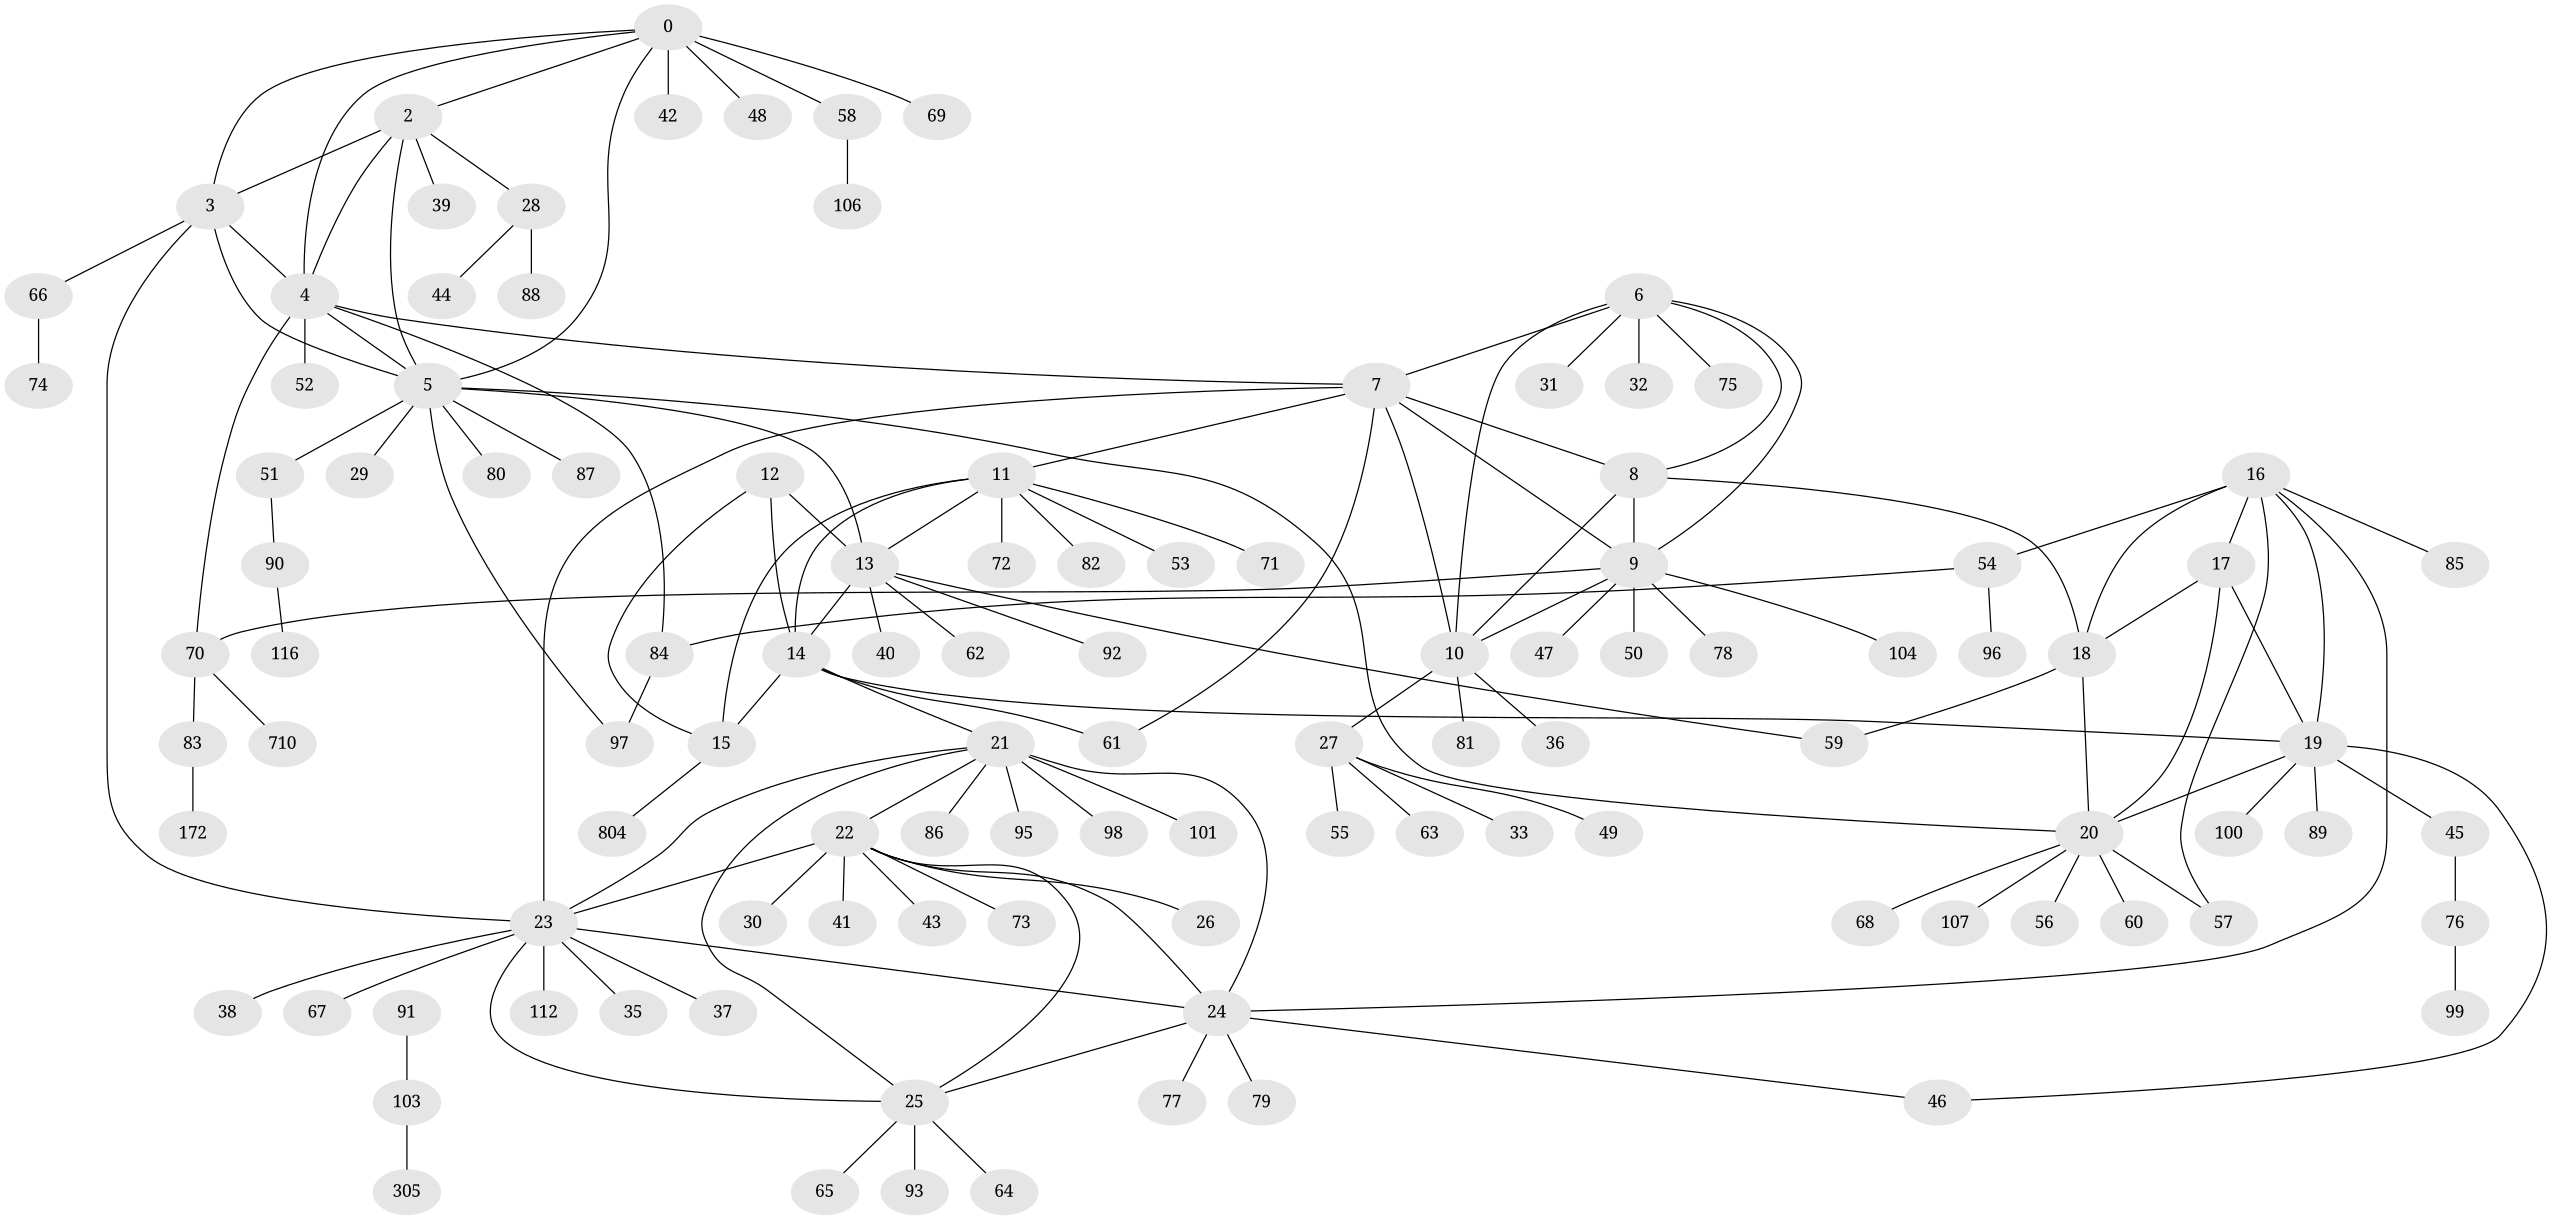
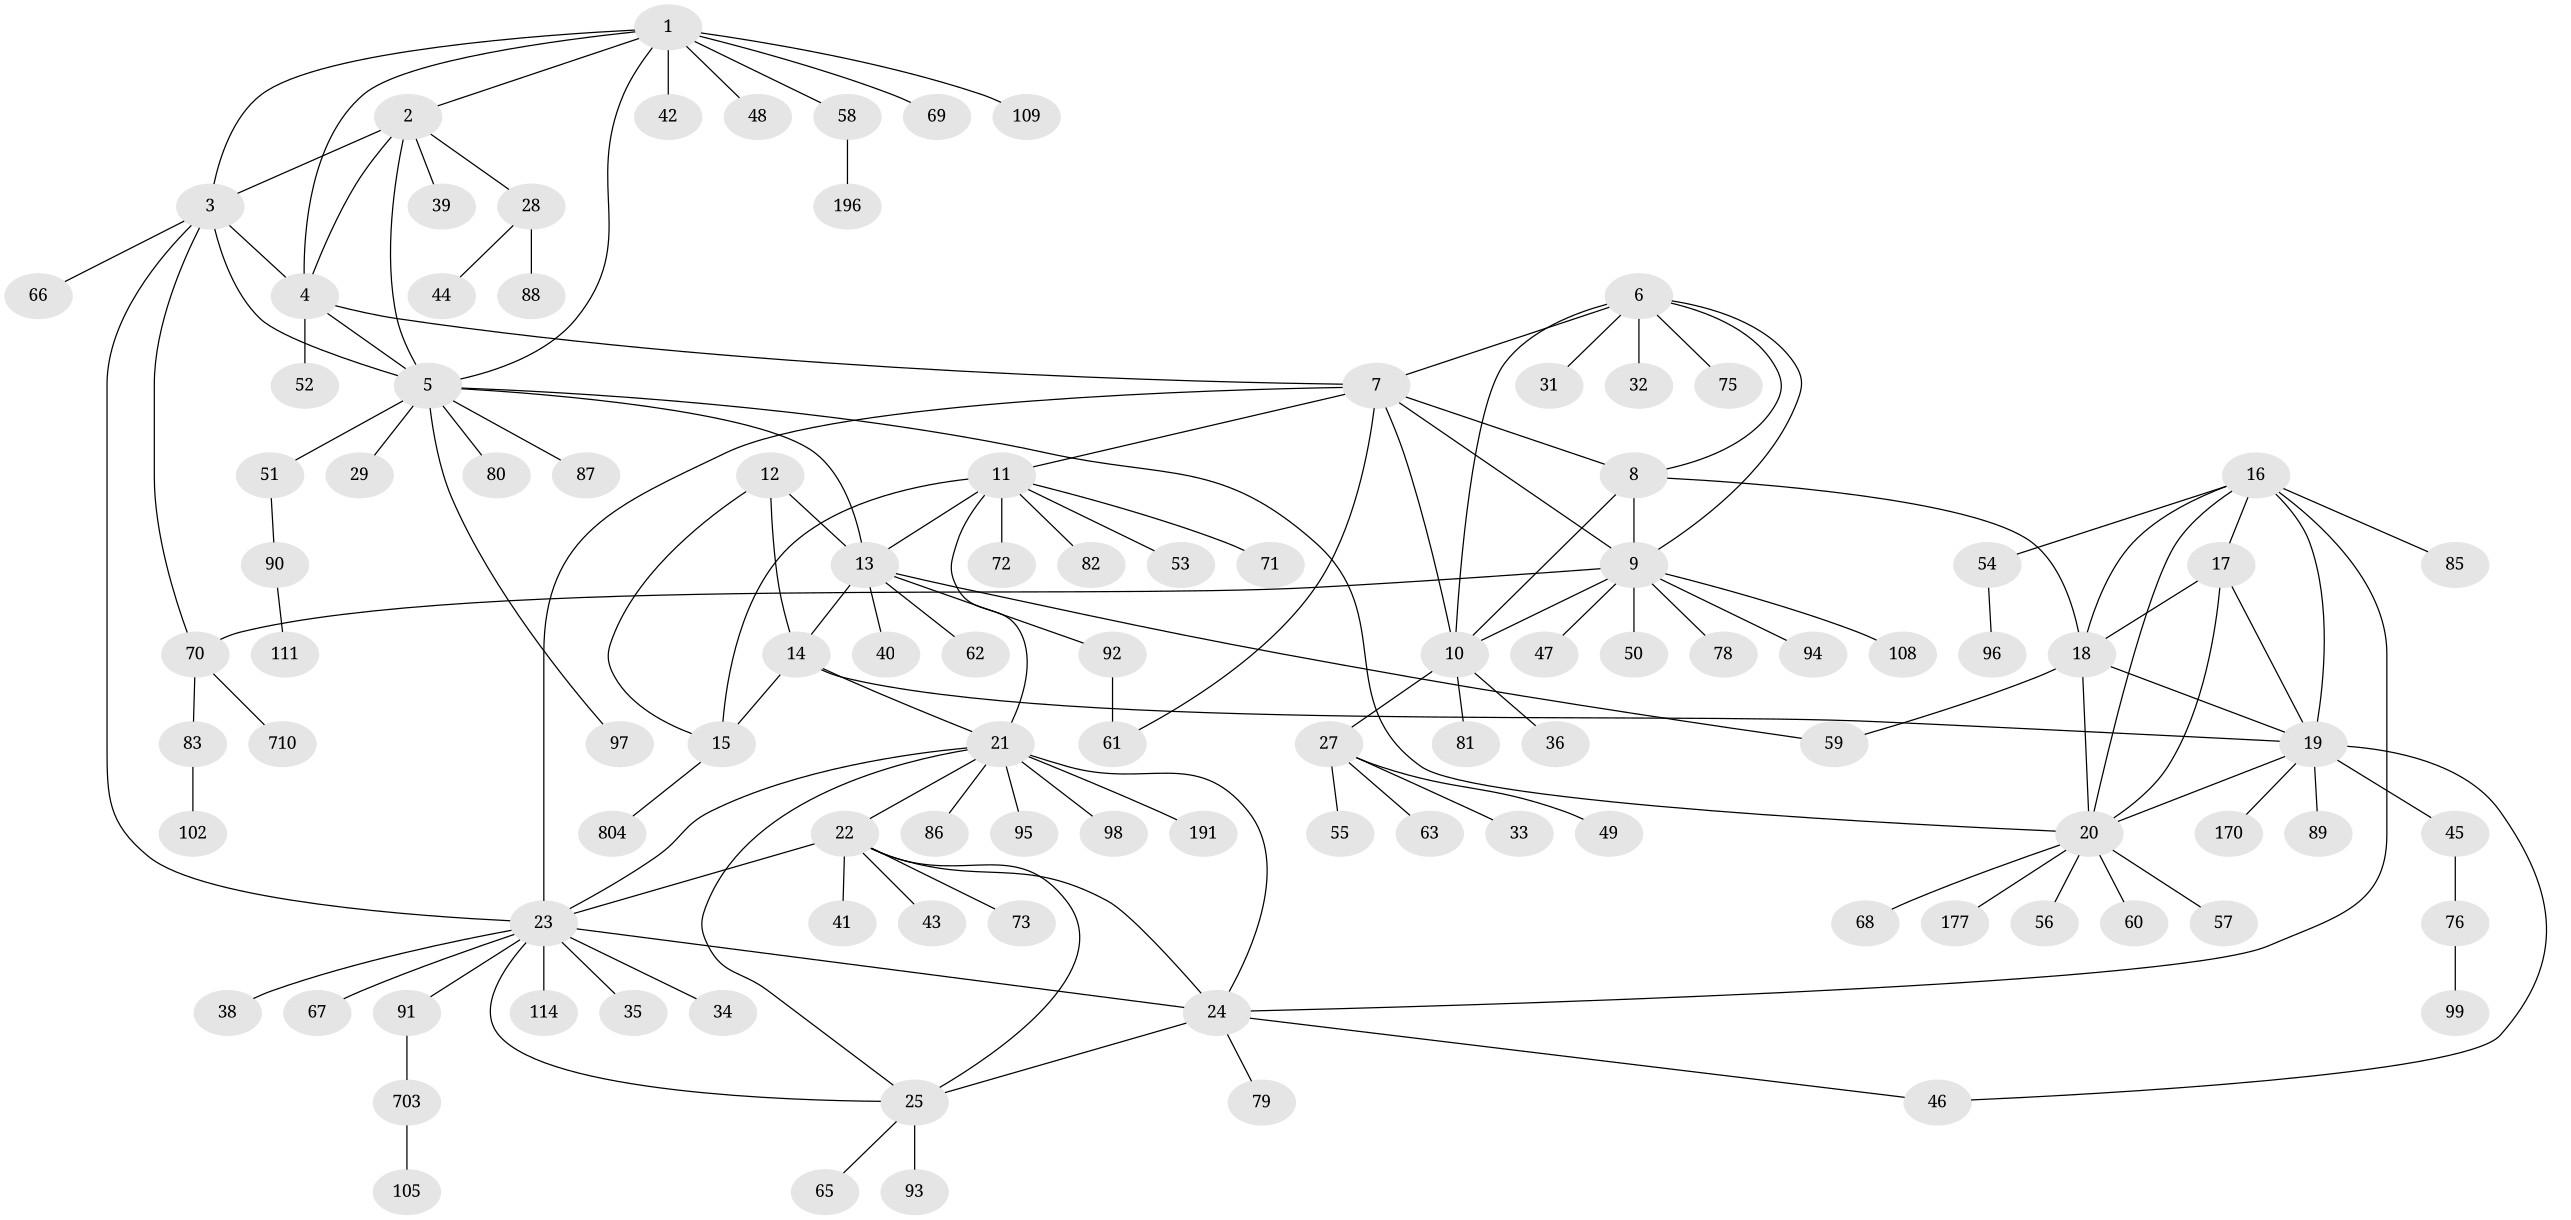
(668, 27) -> (668, 27)
none -> (1027, 117)
(847, 207) -> (847, 207)
(39, 386) -> none
(222, 467) -> (154, 428)
(847, 520) -> (1019, 630)
(285, 655) -> (285, 655)
(660, 655) -> none
none -> (1813, 655)
(1903, 655) -> (1903, 655)
none -> (2189, 696)
(952, 703) -> (1113, 700)
(2223, 703) -> (2139, 638)
(193, 834) -> (193, 834)
(1203, 834) -> (1203, 834)
(2229, 834) -> (2229, 834)
(753, 923) -> none
(1206, 923) -> none
(1955, 923) -> (1955, 923)
none -> (475, 968)
(544, 1013) -> (544, 1013)
(723, 1013) -> (723, 1013)
(407, 1103) -> (407, 1103)
(1172, 1103) -> none
(407, 1192) -> (407, 1192)
(1004, 1192) -> none
